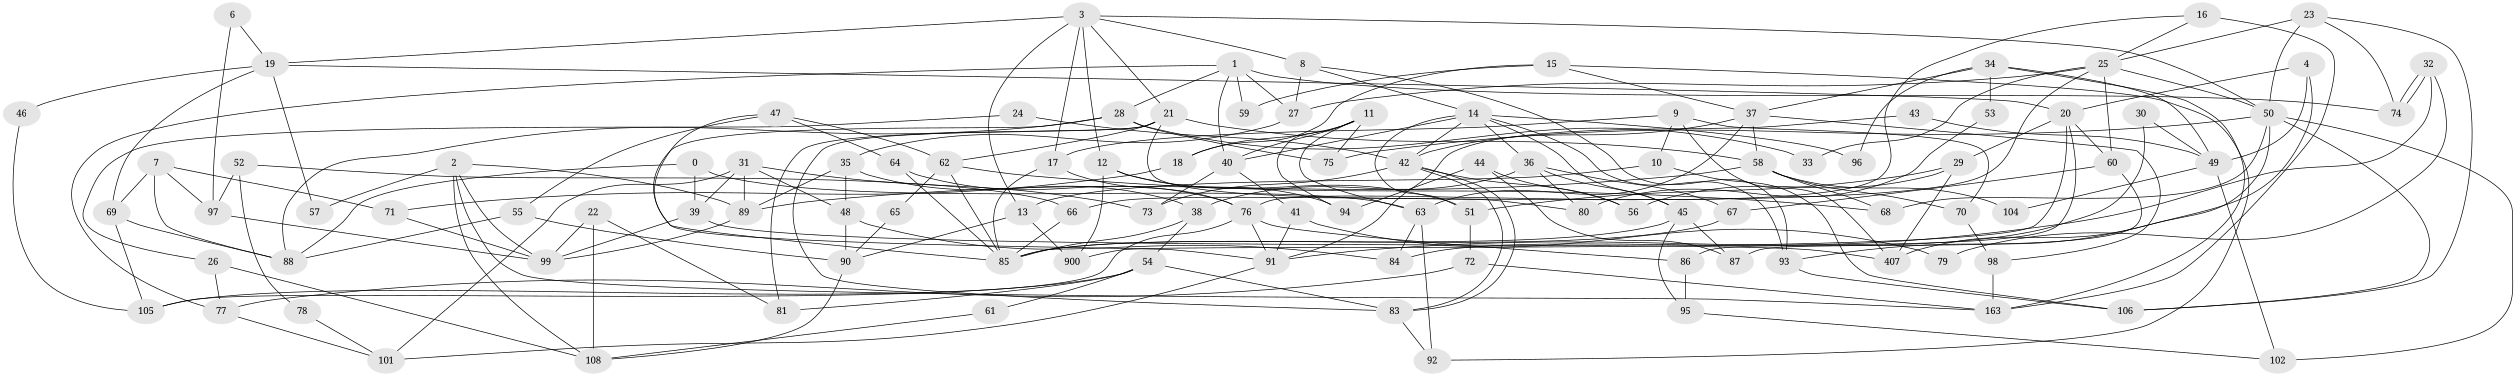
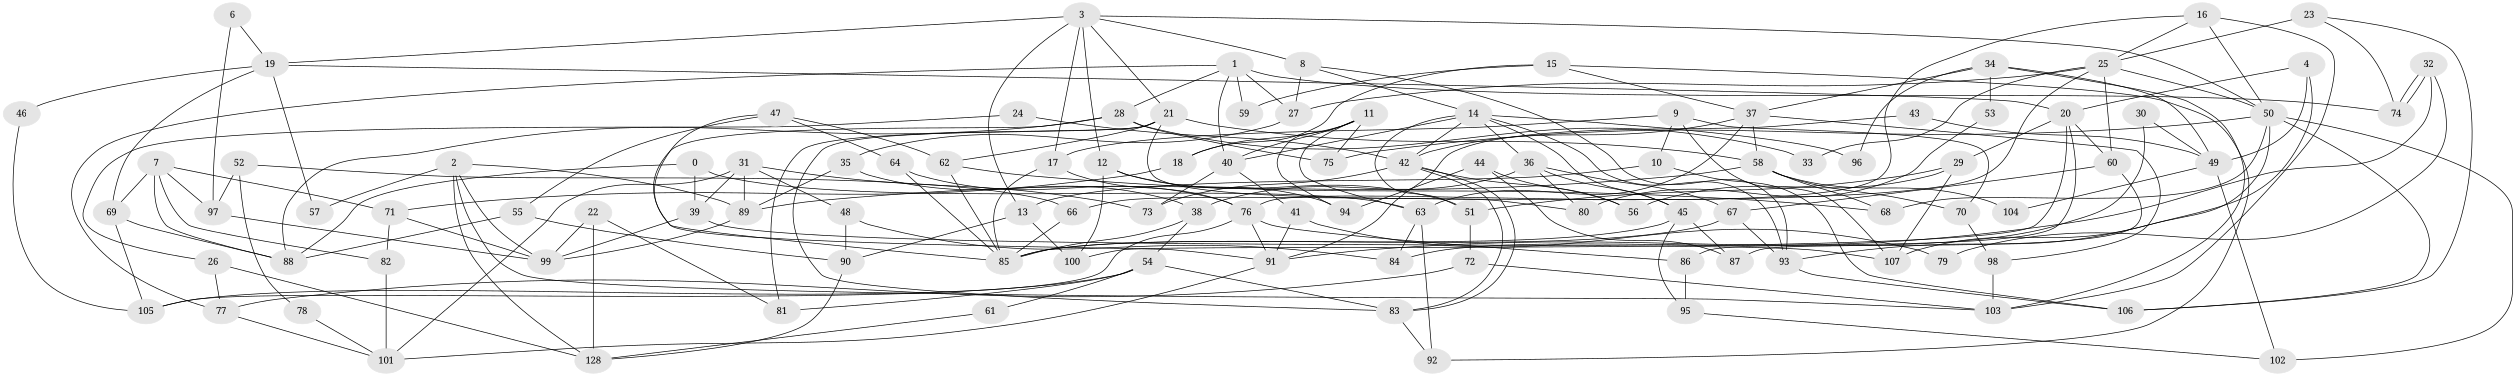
(2278, 61) -> (2236, 64)
(846, 186) -> none
(895, 213) -> none
none -> (1758, 237)
none -> (386, 262)
(1072, 262) -> (1072, 262)
(1892, 262) -> (1892, 262)
(1993, 311) -> (1993, 311)
(593, 361) -> (593, 361)
